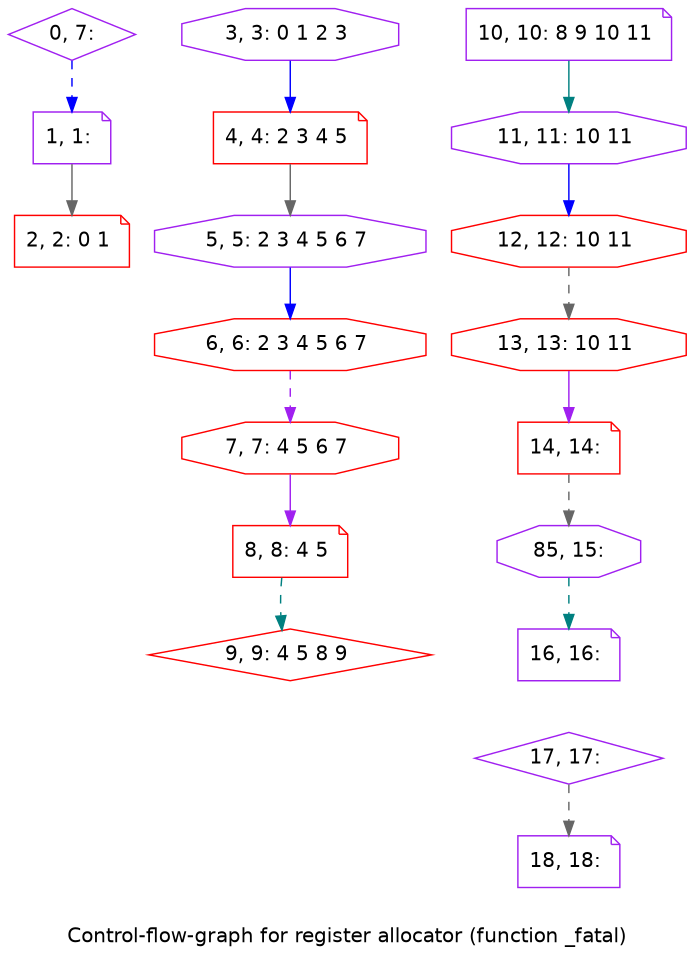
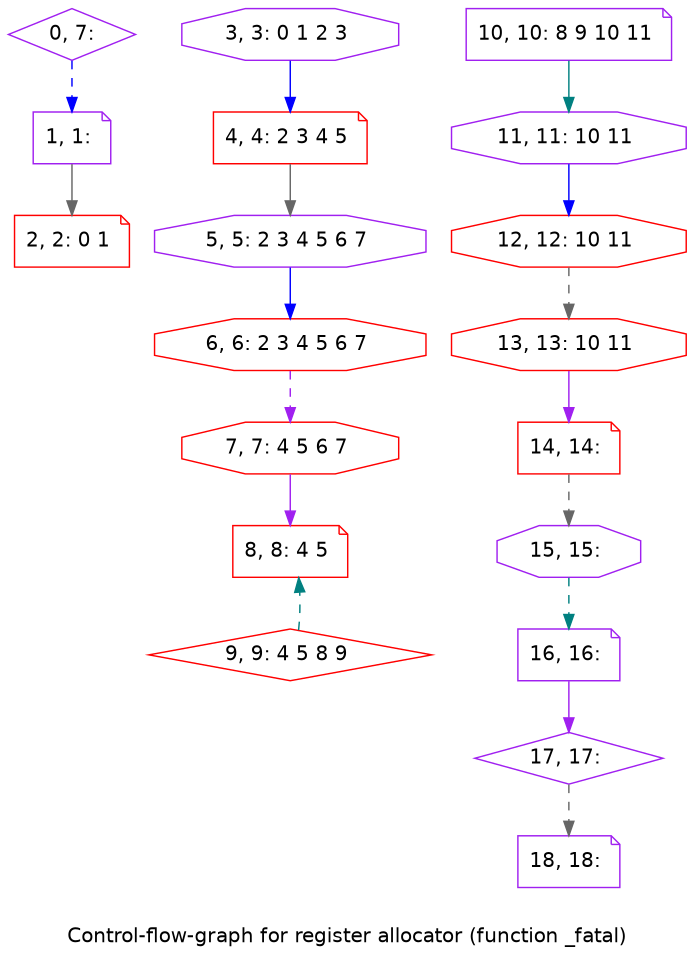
(569, 551) -> (569, 551)
(281, 597) -> (300, 611)
none -> (569, 700)
